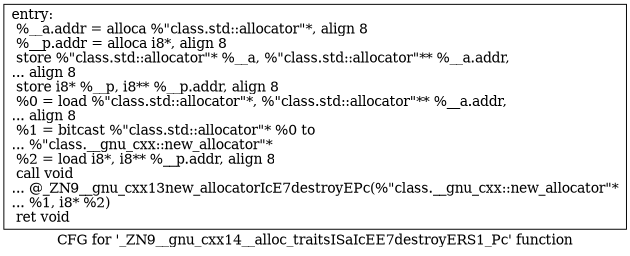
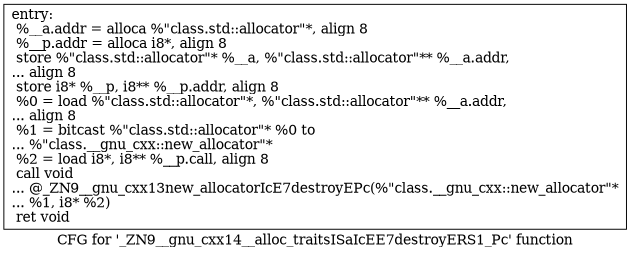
(144, 160) -> (140, 160)
